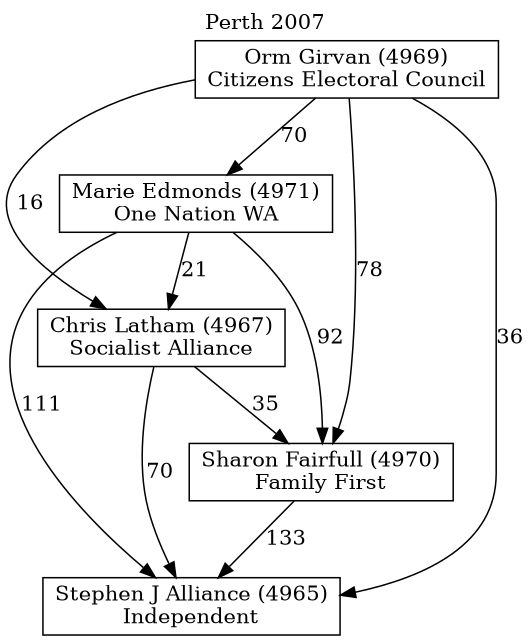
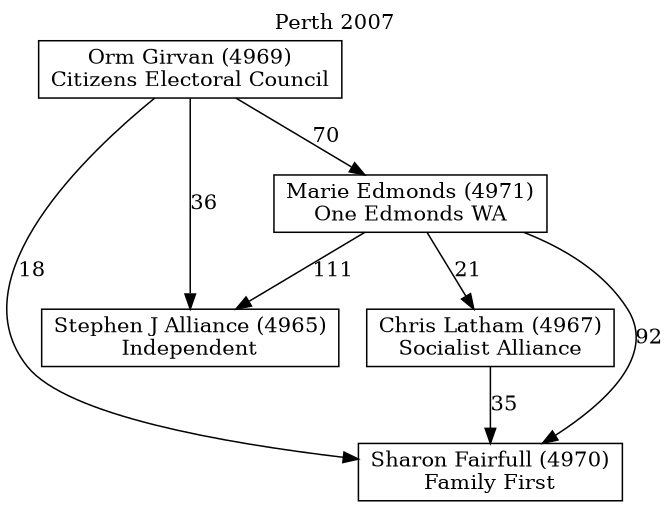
(30, 159) -> none
(196, 204) -> (410, 204)
(370, 271) -> (33, 271)
(142, 467) -> none
(262, 534) -> none
